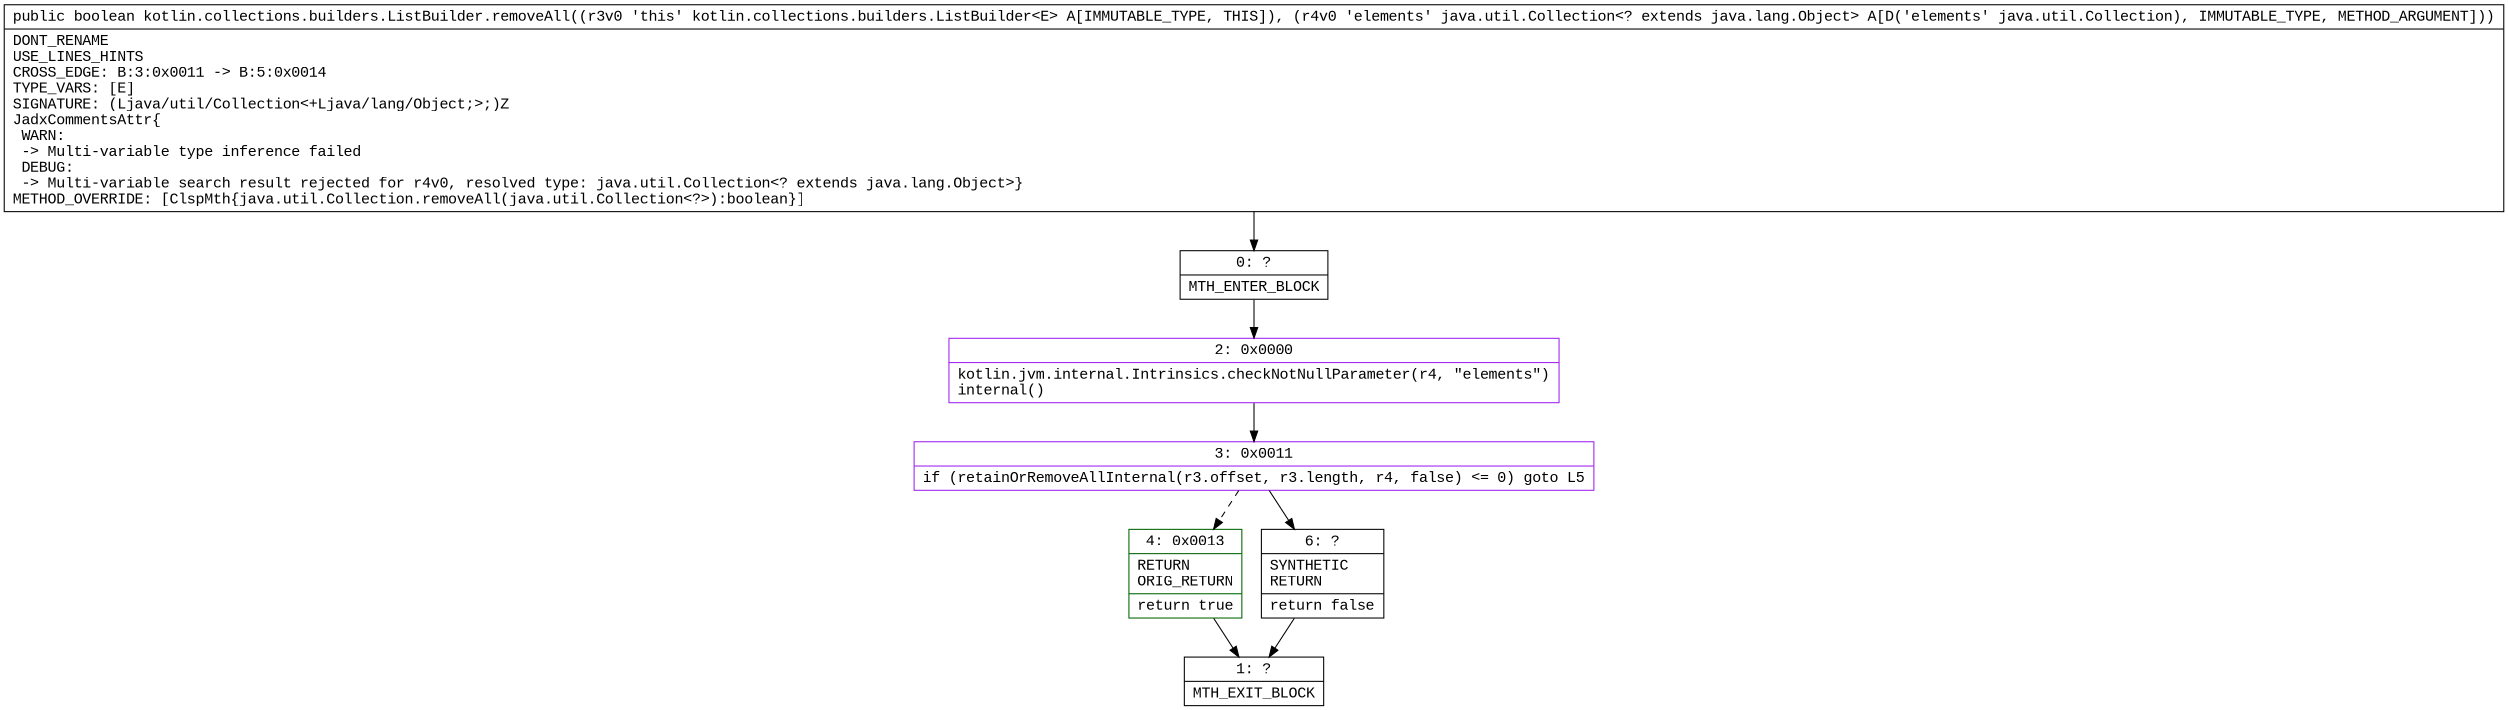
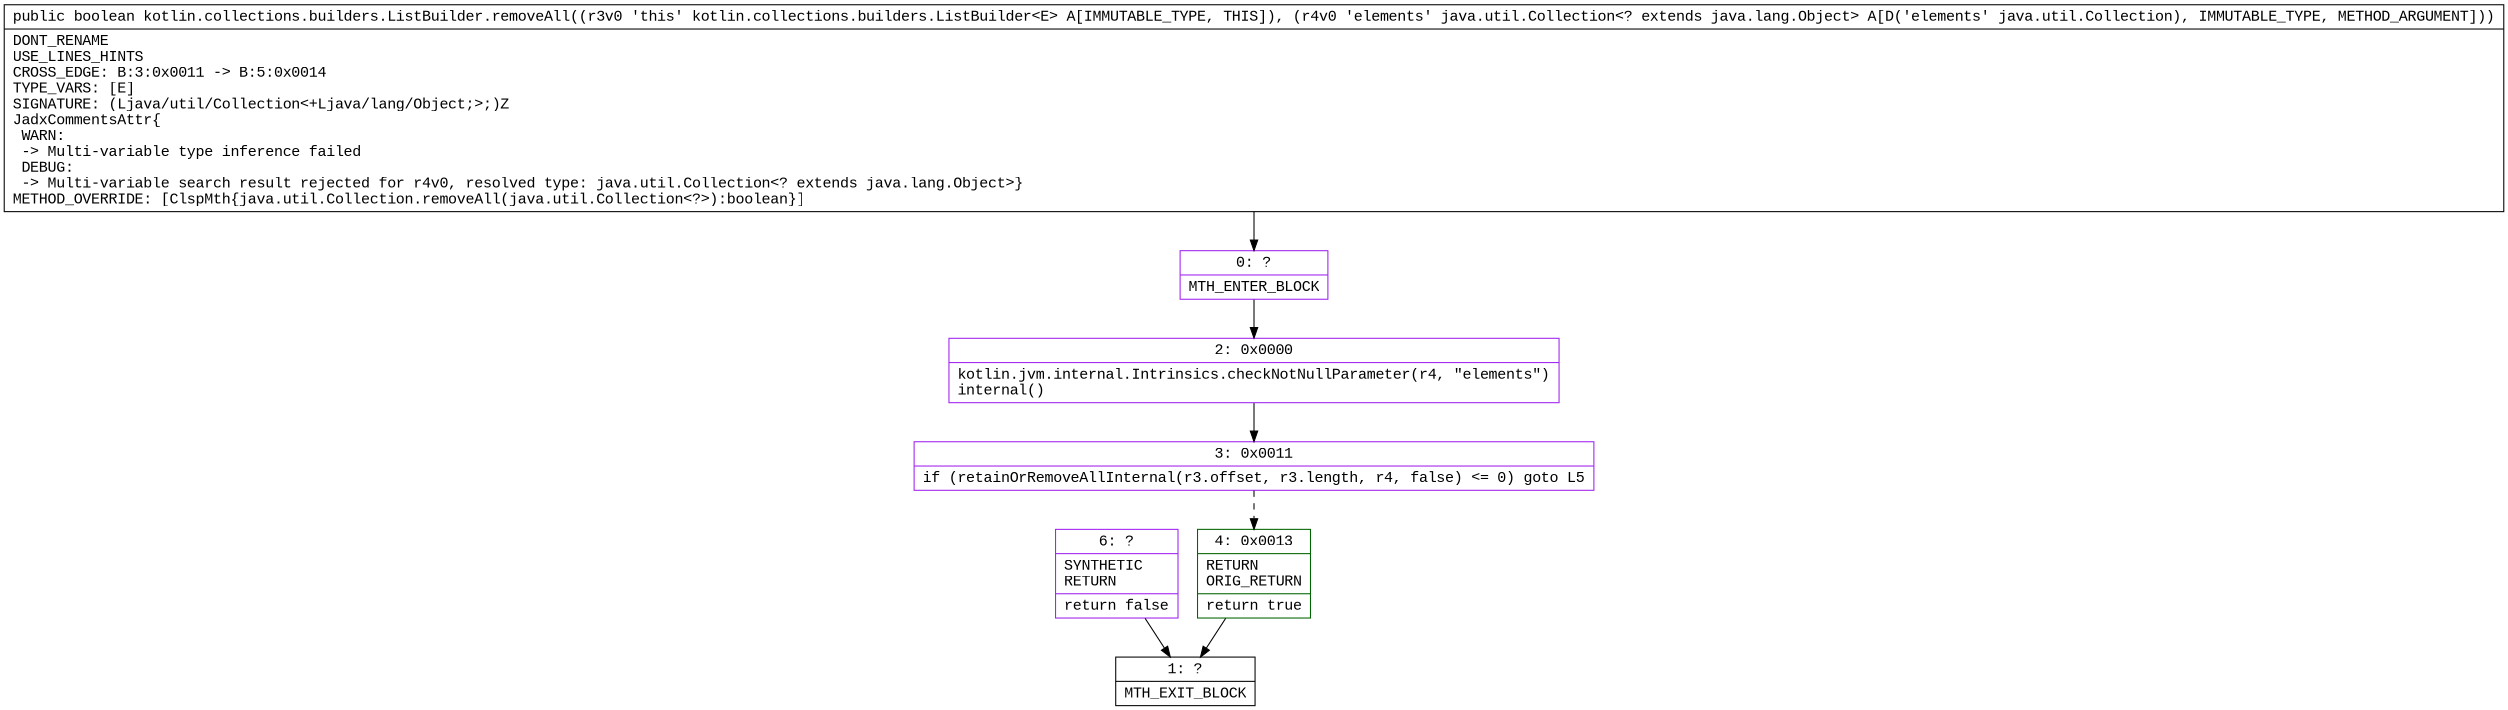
(1254, 275) -> (1254, 275)
(1279, 505) -> none
(1323, 574) -> (1117, 574)
